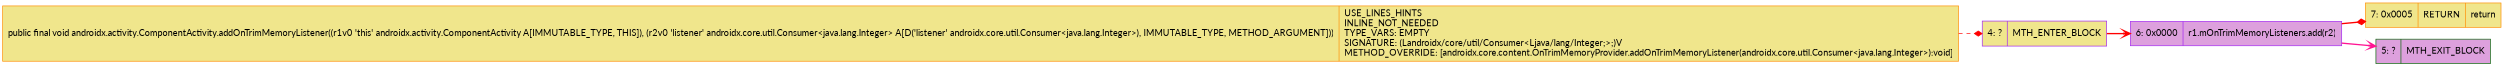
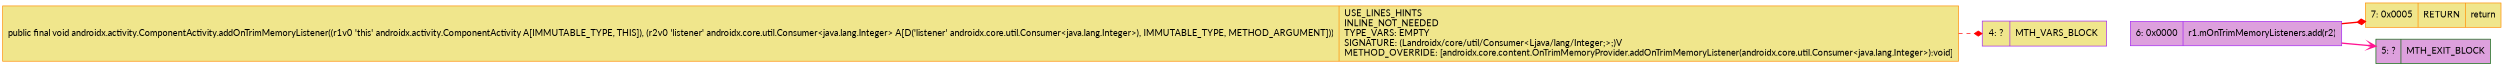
(2057, 33) -> (2057, 33)
(2115, 34) -> none
